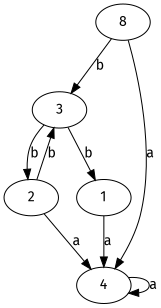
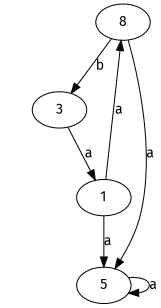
none -> (113, 115)
(89, 154) -> (89, 154)
(31, 198) -> none
(104, 285) -> (104, 285)
